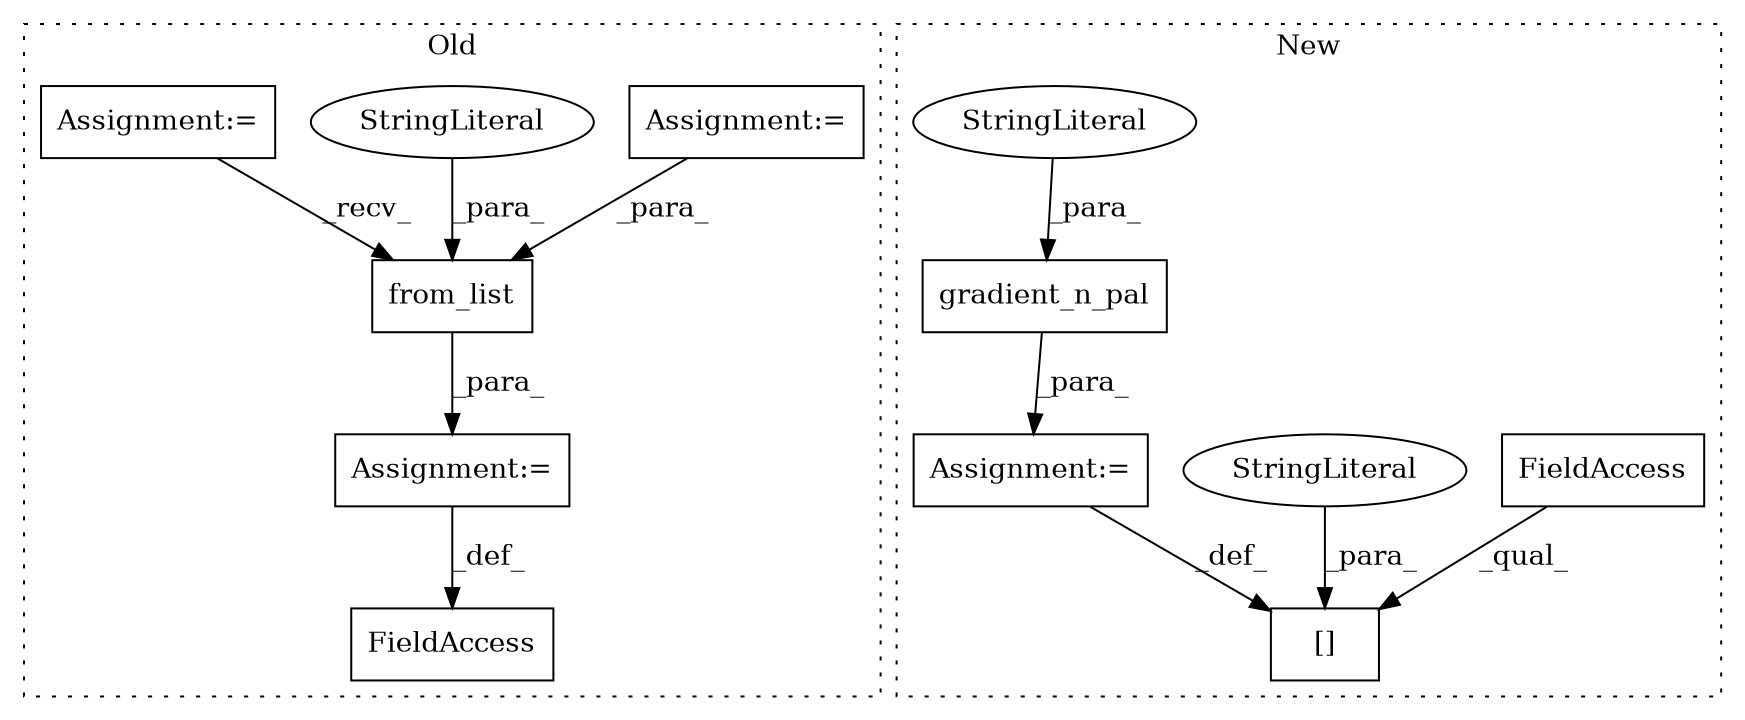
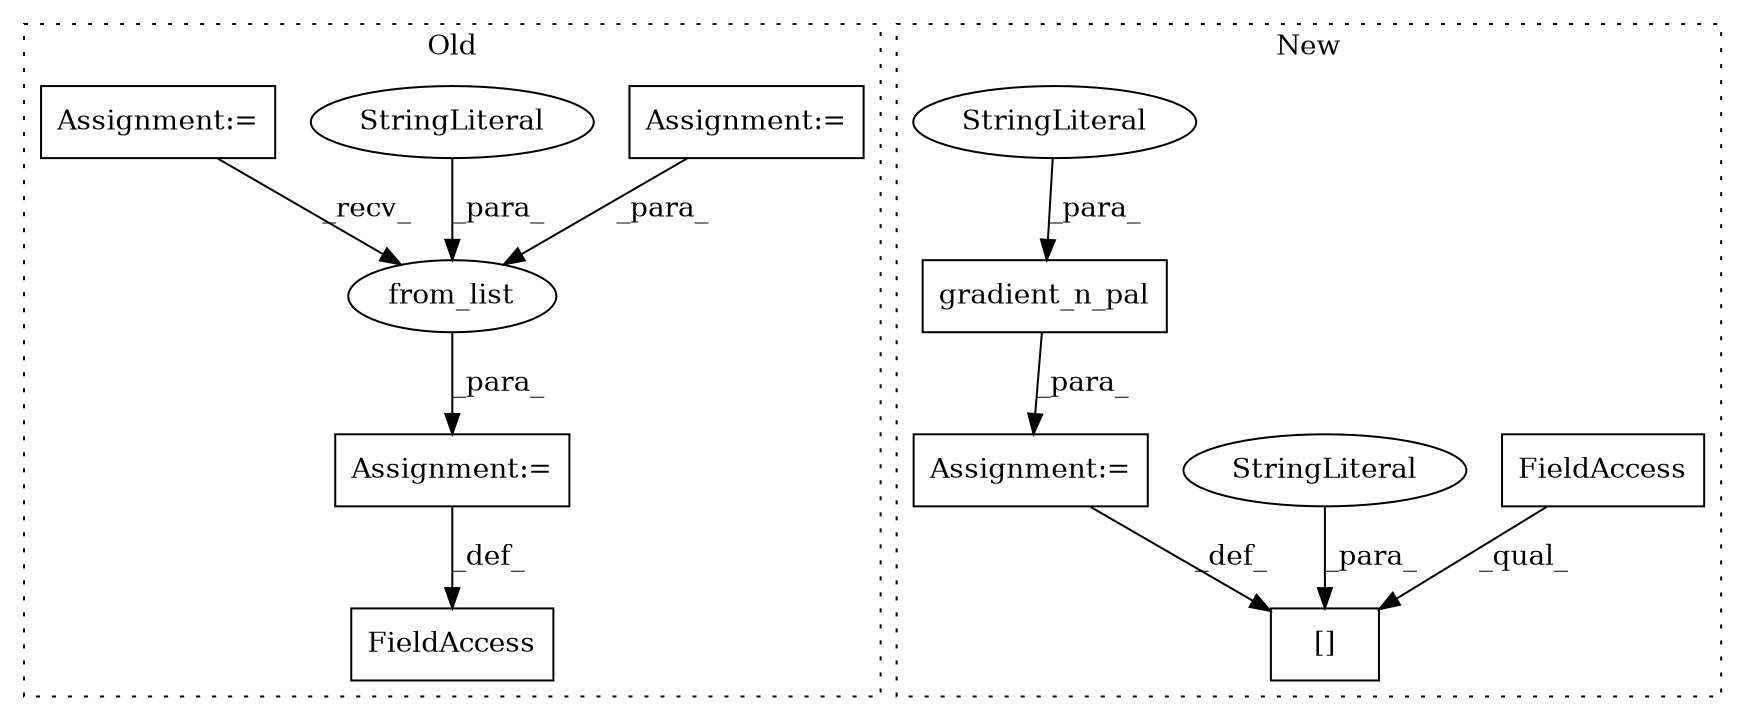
(452, 296) -> (452, 296)
